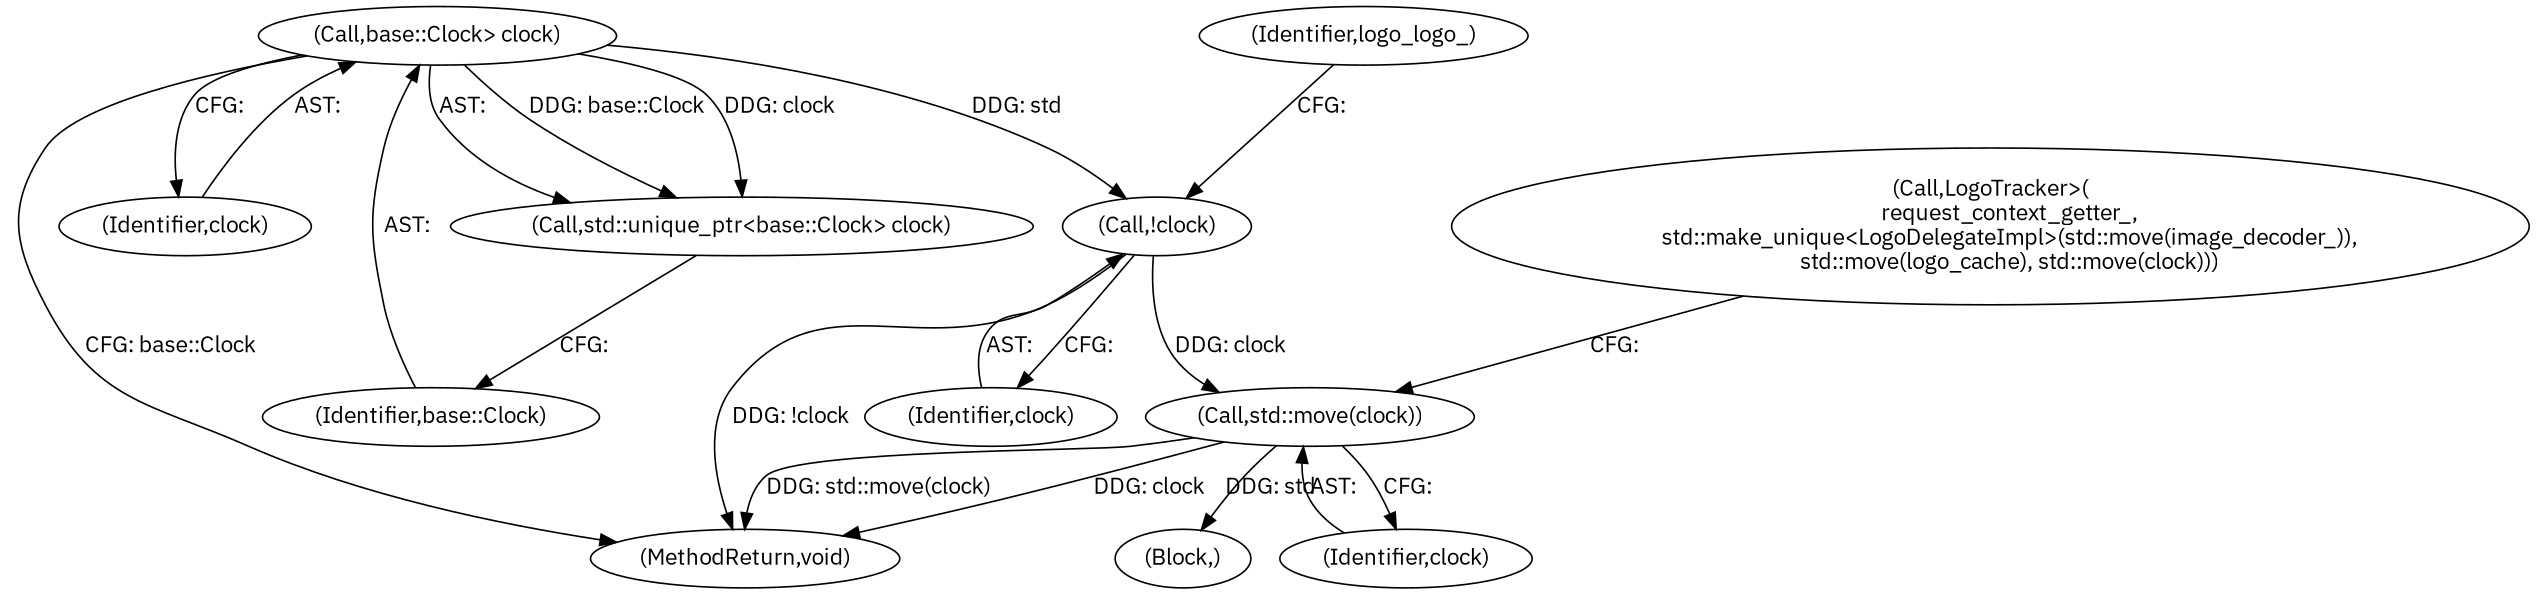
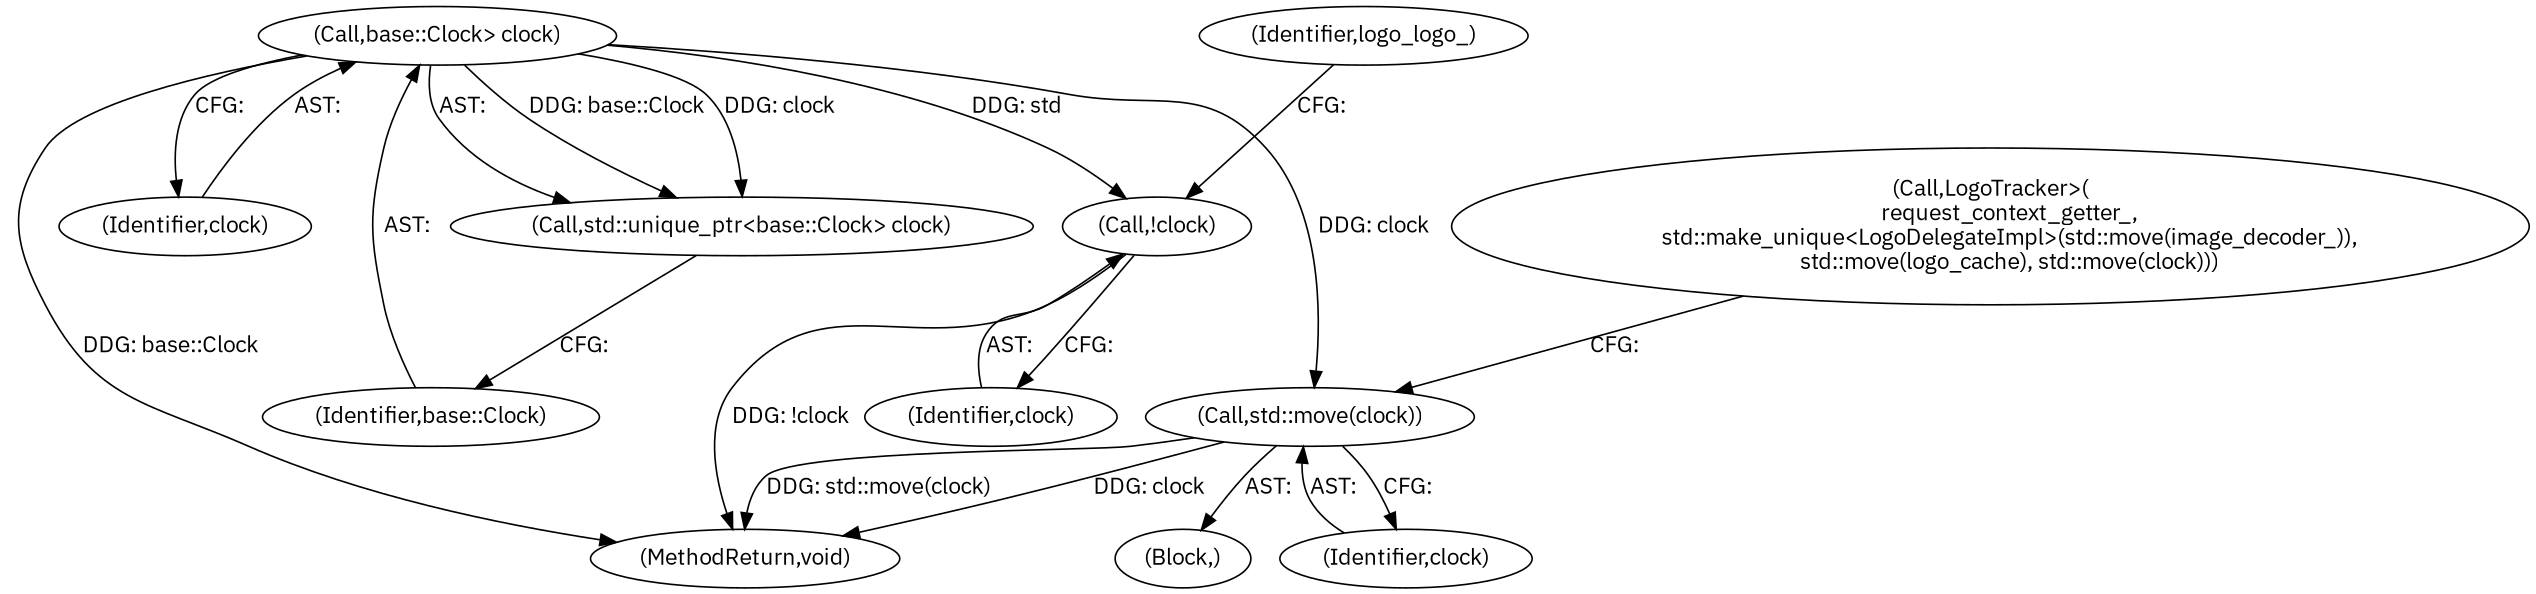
(1160, 328) -> (1060, 93)
(171, 346) -> (171, 346)
(1271, 488) -> (1271, 488)
